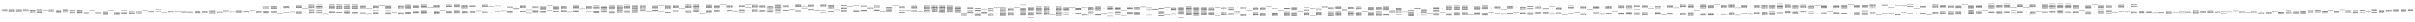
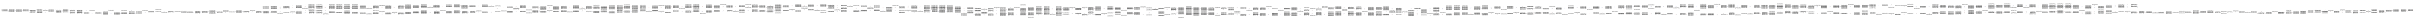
(2105, 6) -> none
(1660, 9) -> (1654, 5)
(385, 11) -> (382, 12)
